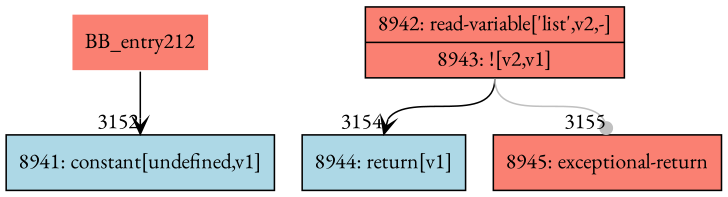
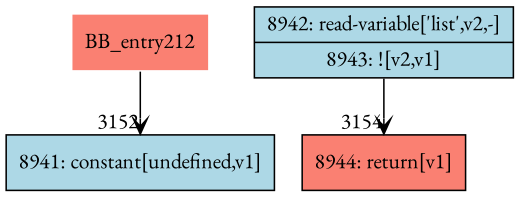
(495, 42) -> (384, 42)
(384, 163) -> (384, 163)
(607, 163) -> none
